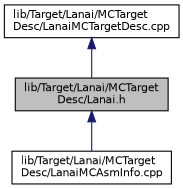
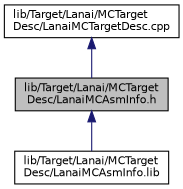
(92, 94) -> (92, 94)
(92, 168) -> (92, 168)
